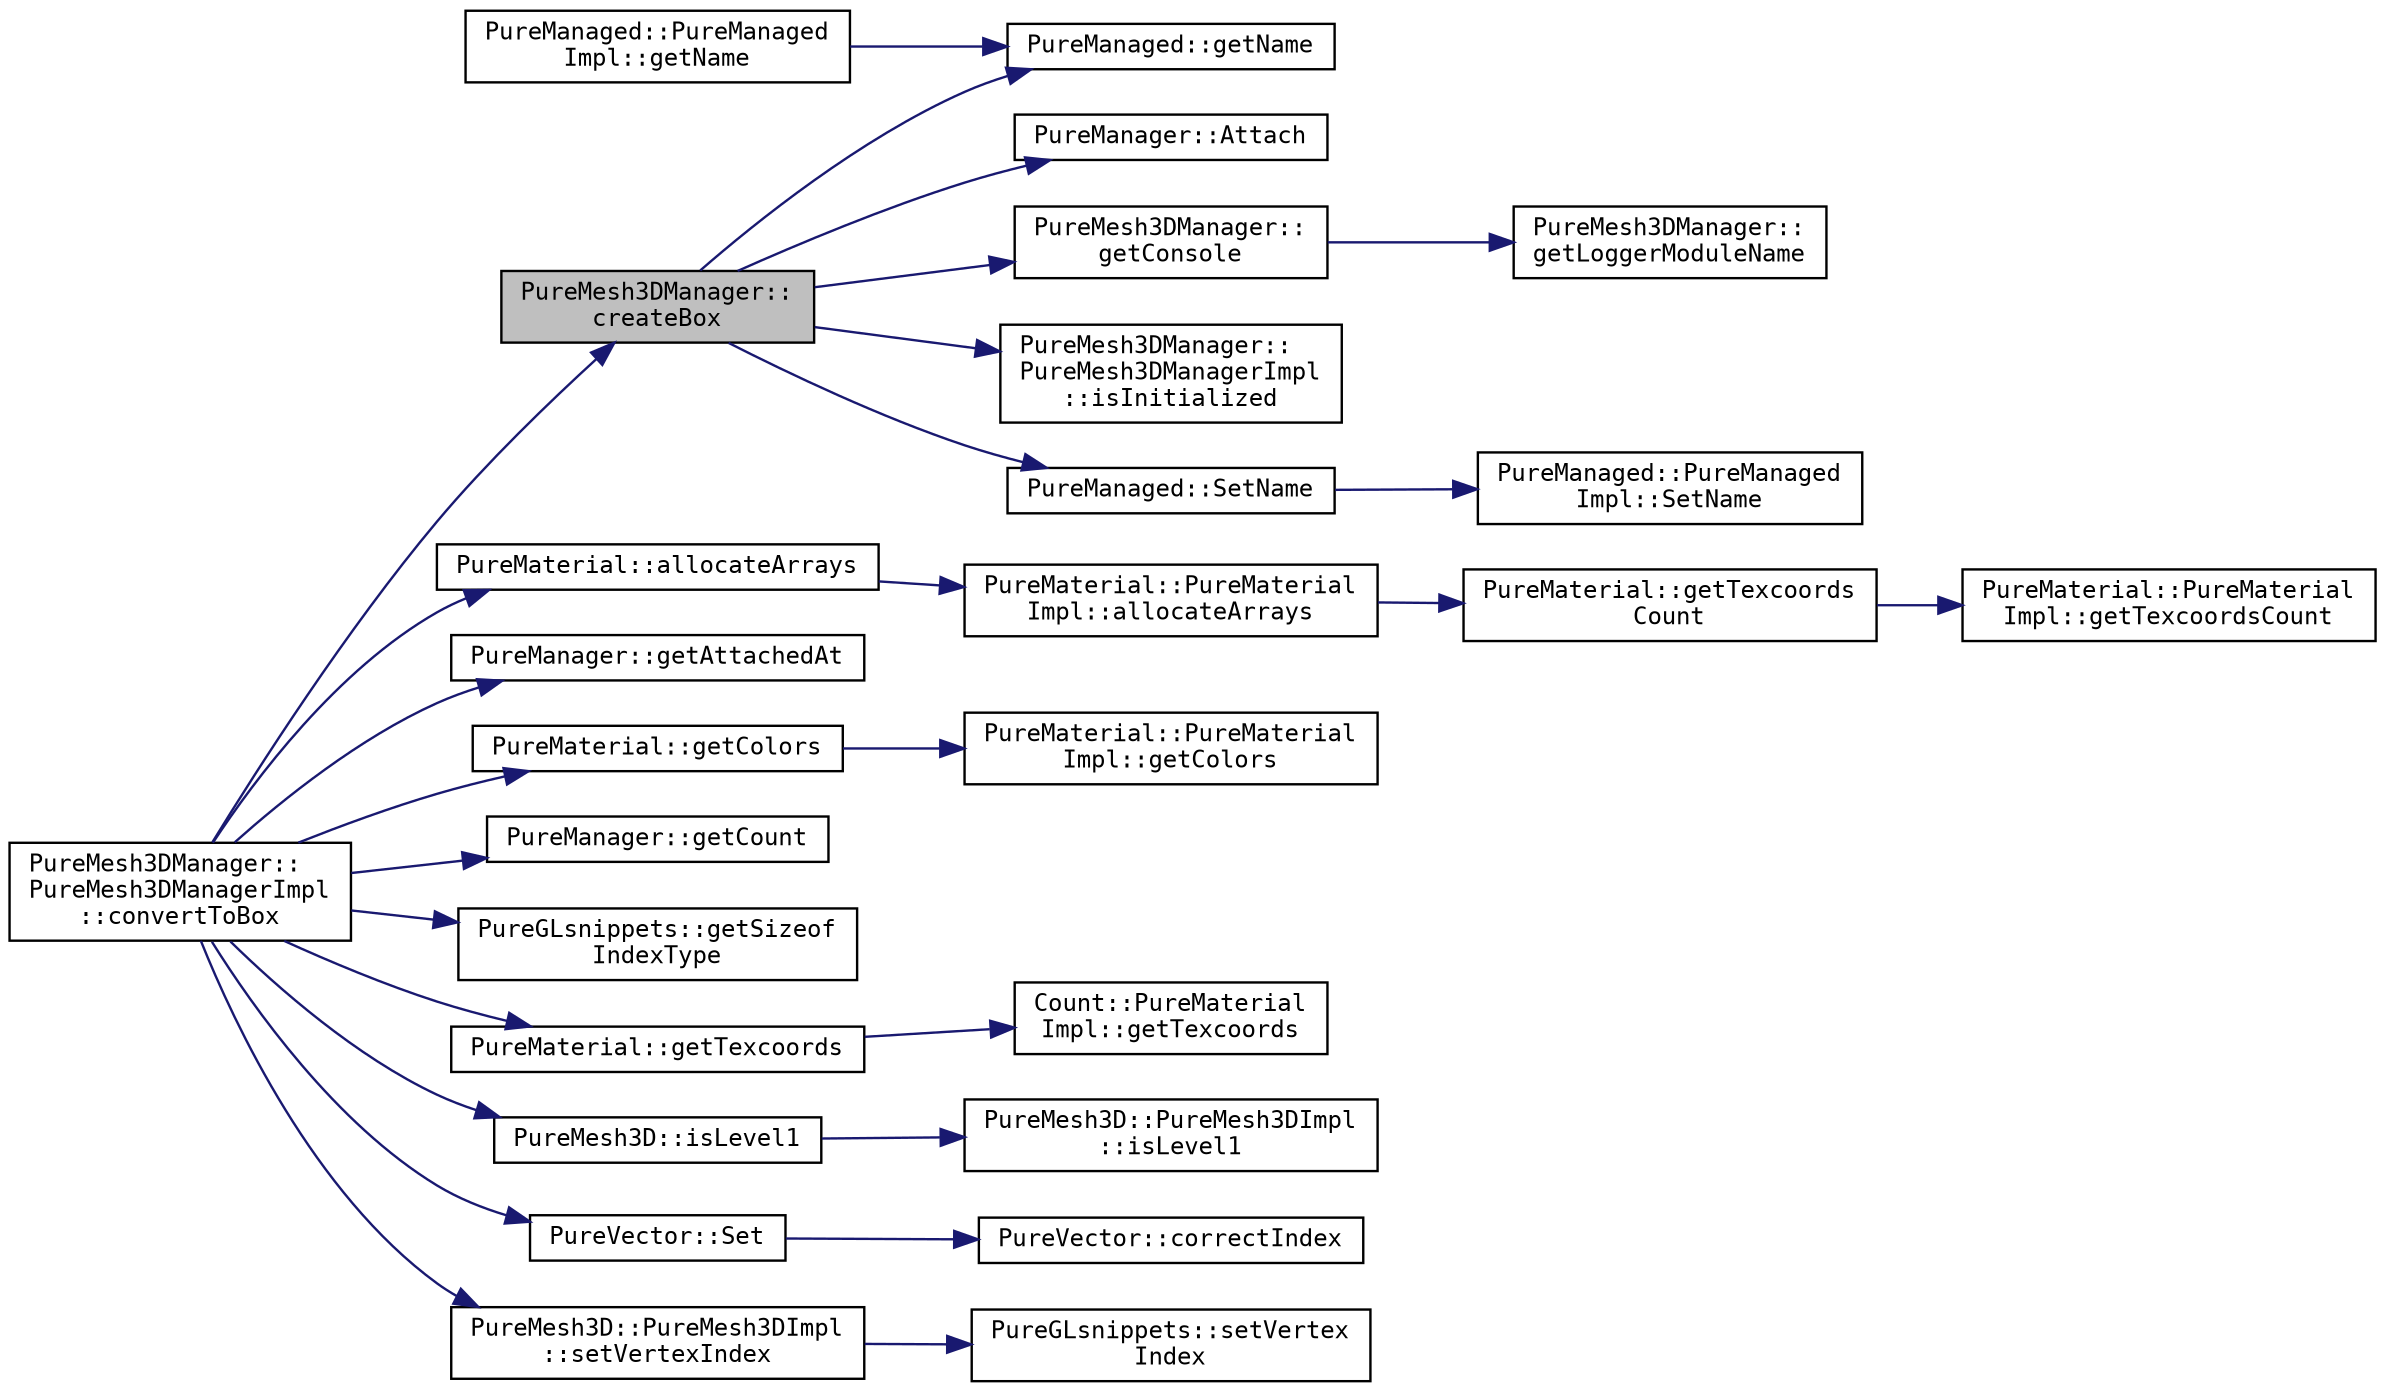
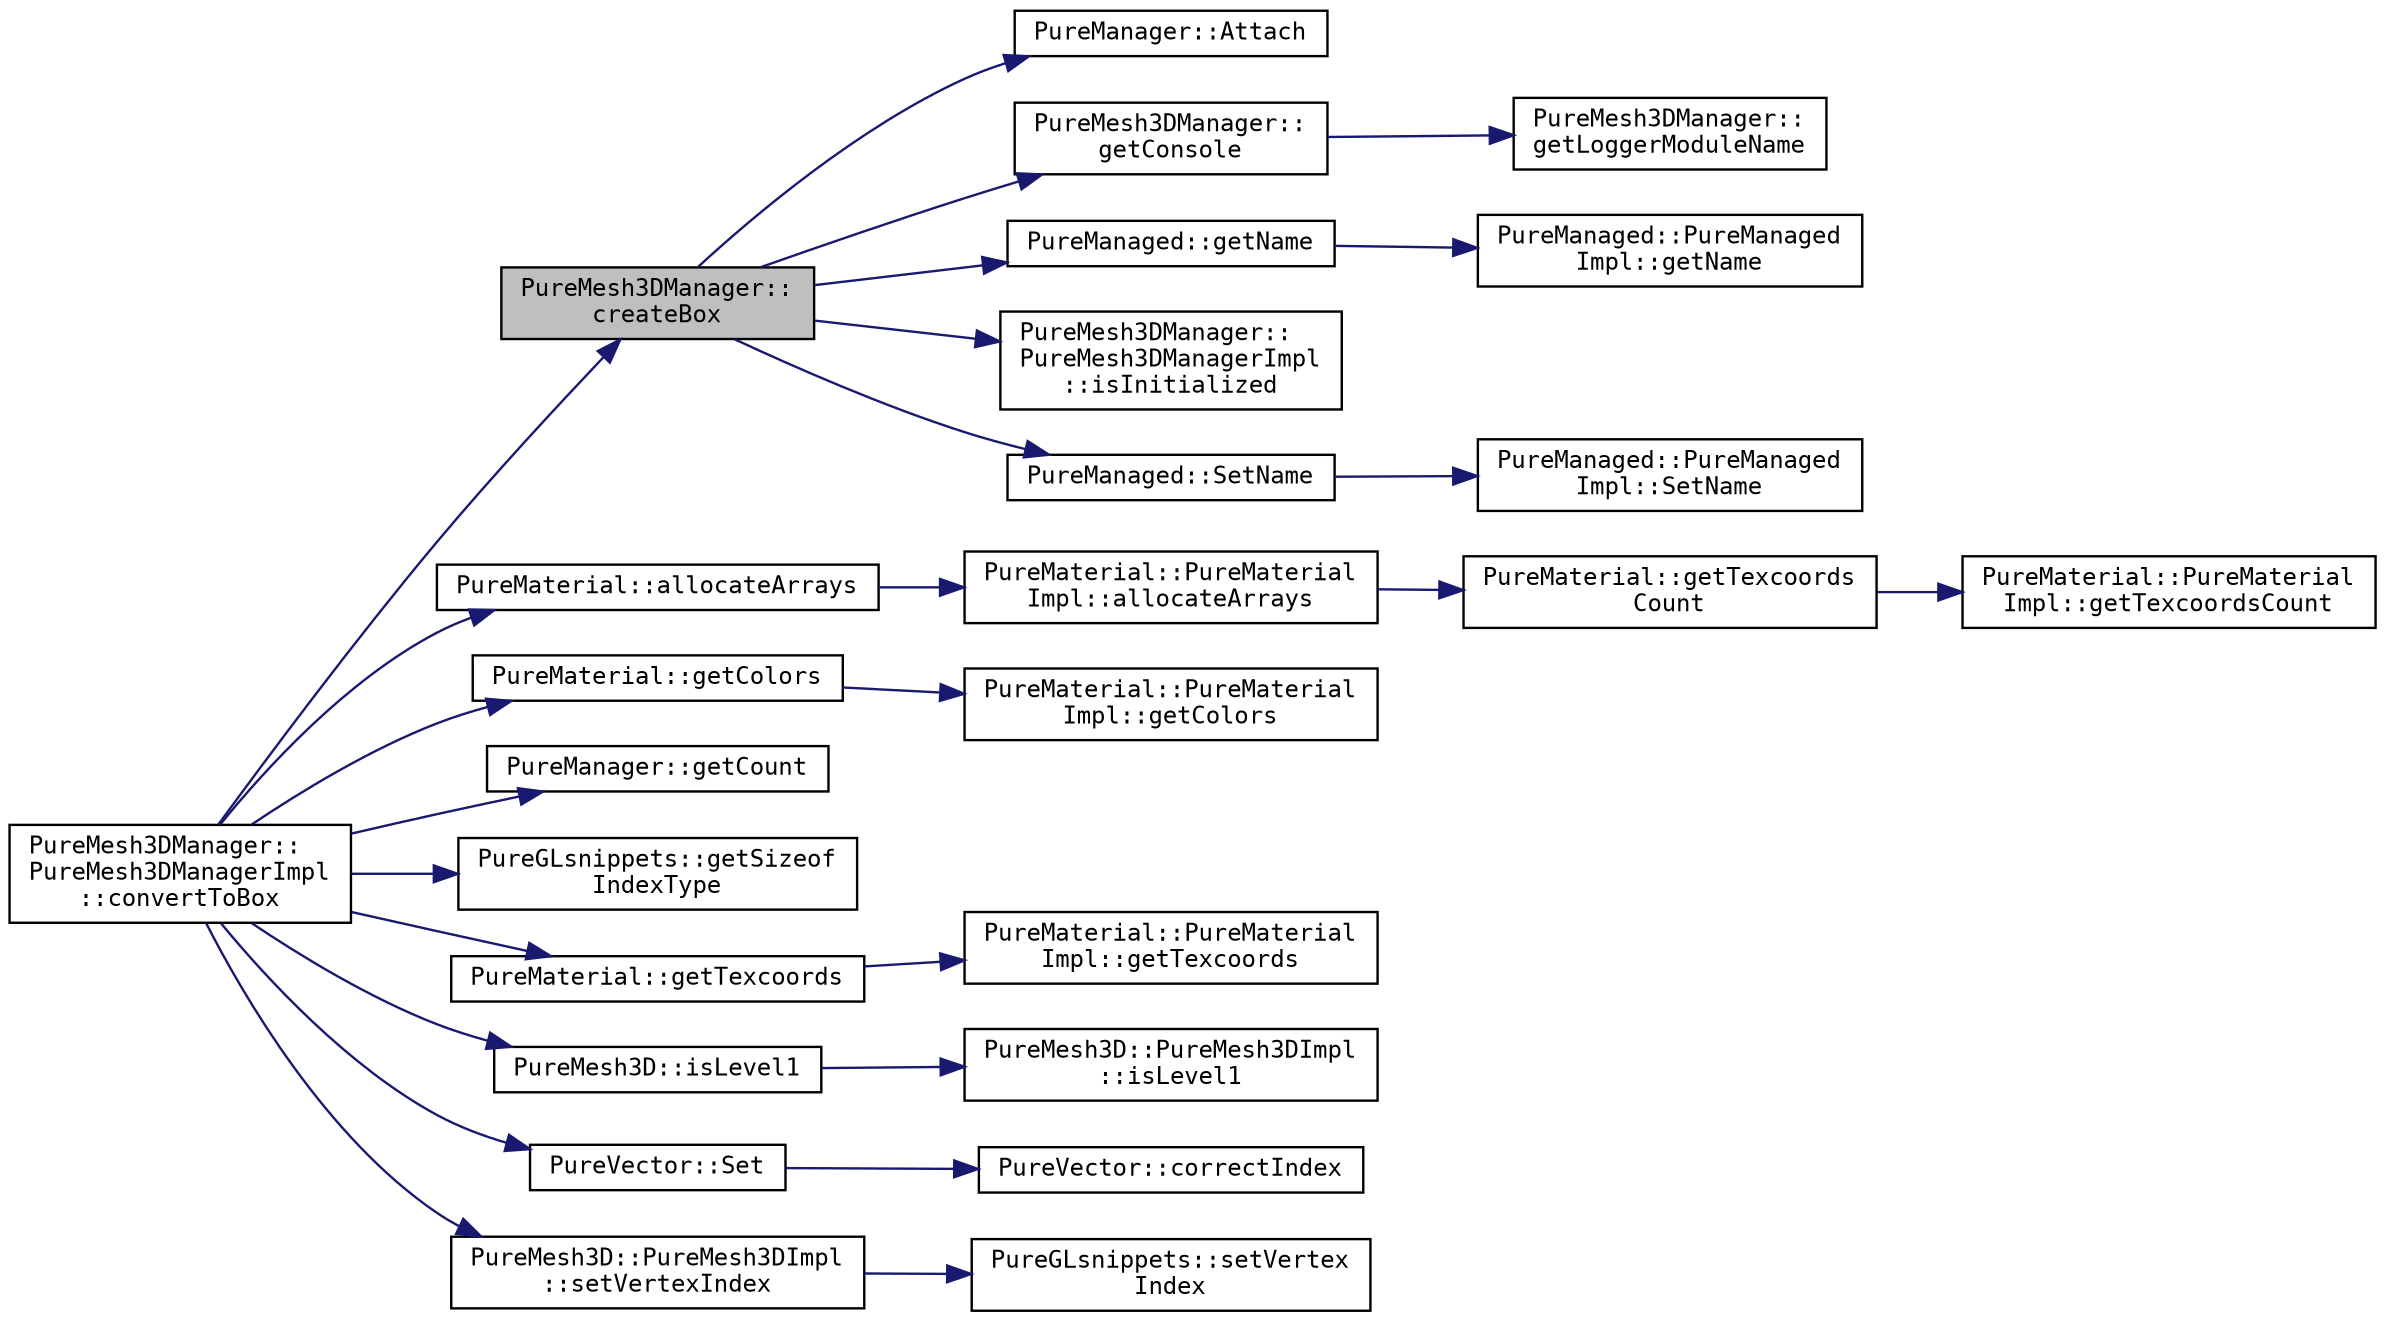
(917, 47) -> (1394, 247)
(658, 658) -> none
(1171, 1018) -> (1171, 948)
